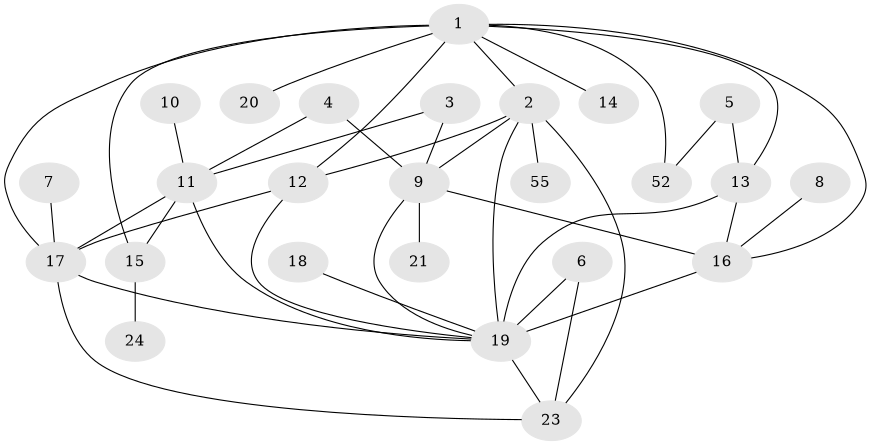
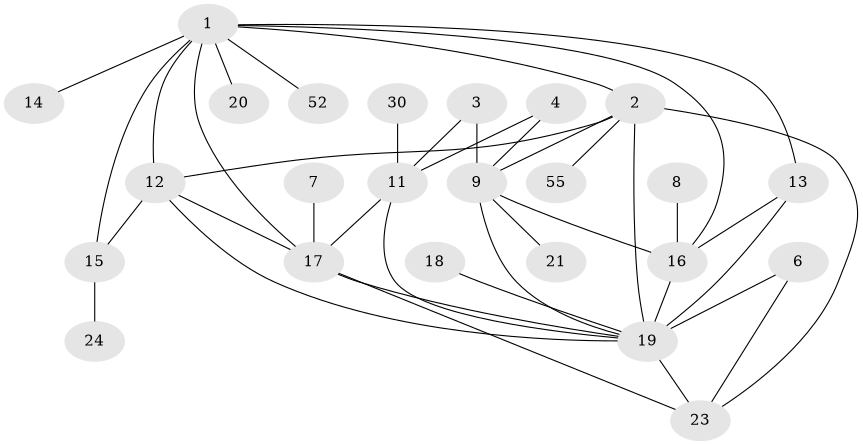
(170, 104) -> (398, 104)
(730, 104) -> none
(155, 231) -> (125, 222)
